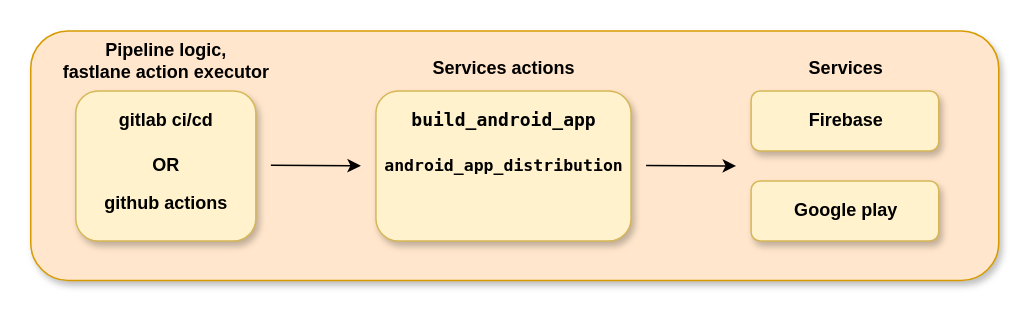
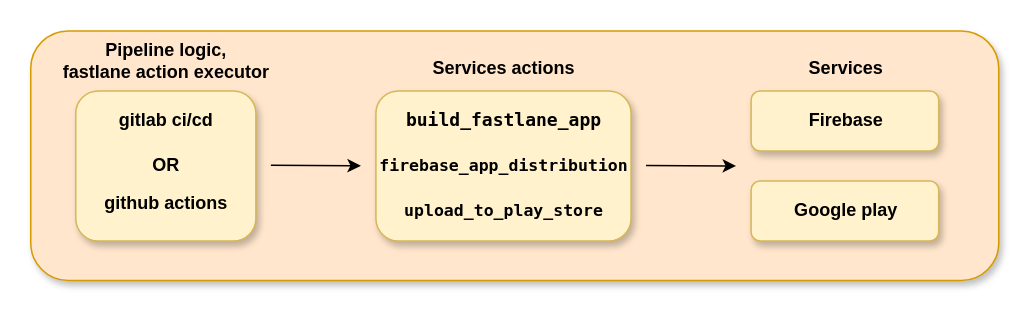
(504, 121) -> (504, 121)
(504, 166) -> (504, 166)
none -> (503, 211)
